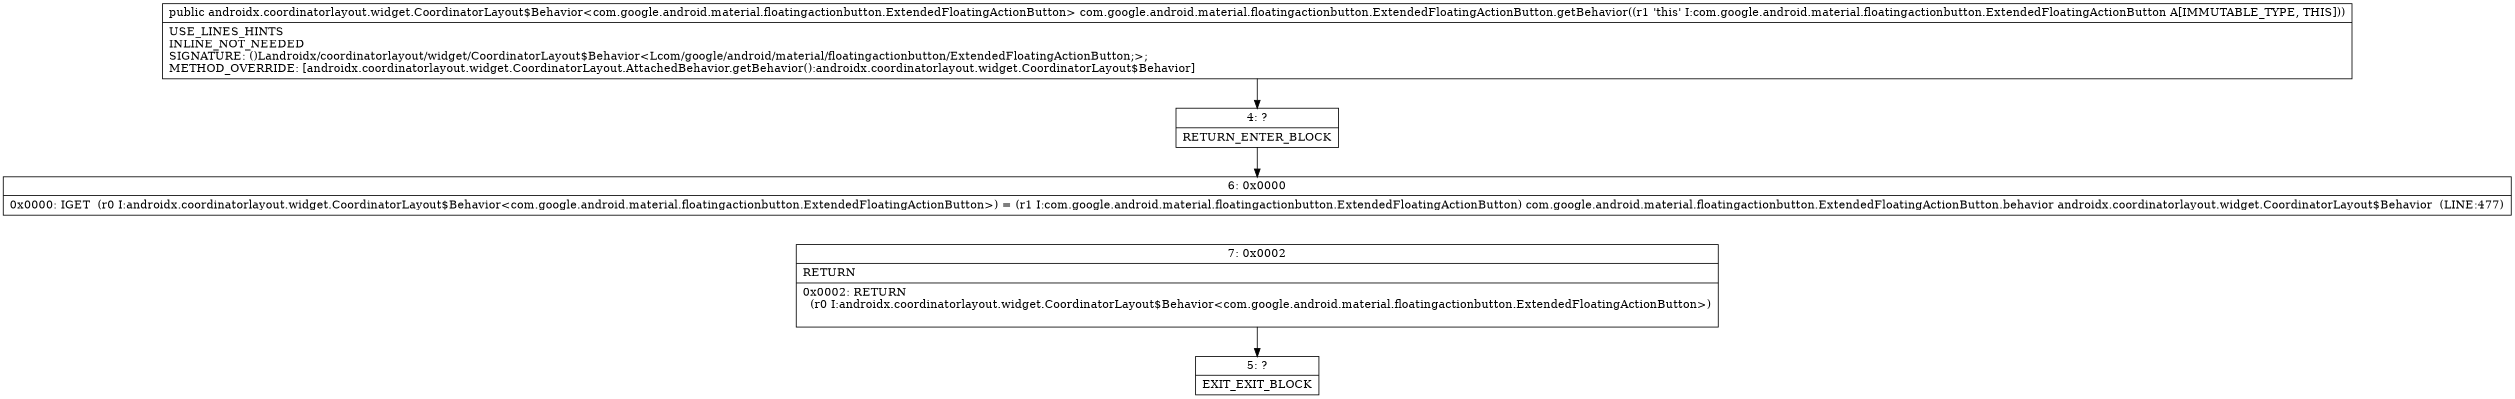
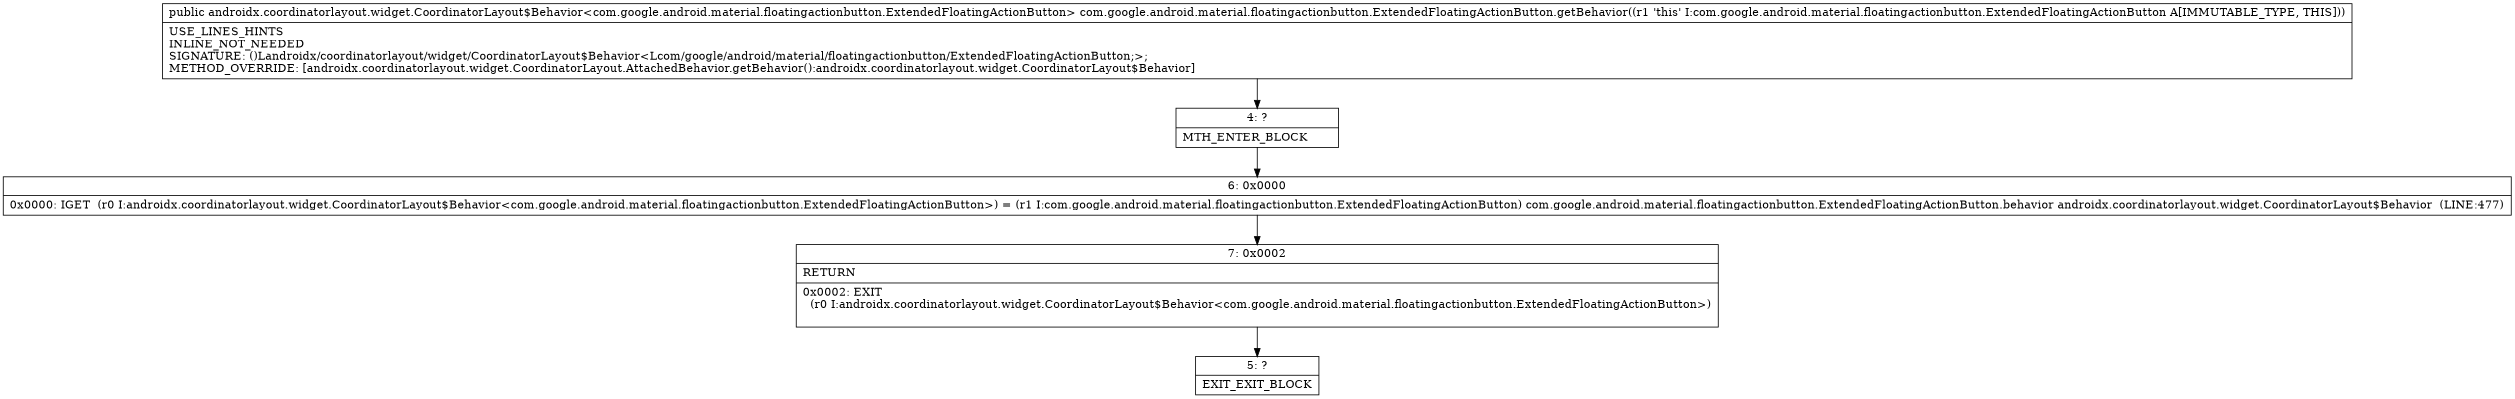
(1257, 137) -> (1245, 137)
none -> (1257, 226)
(858, 292) -> (846, 292)
